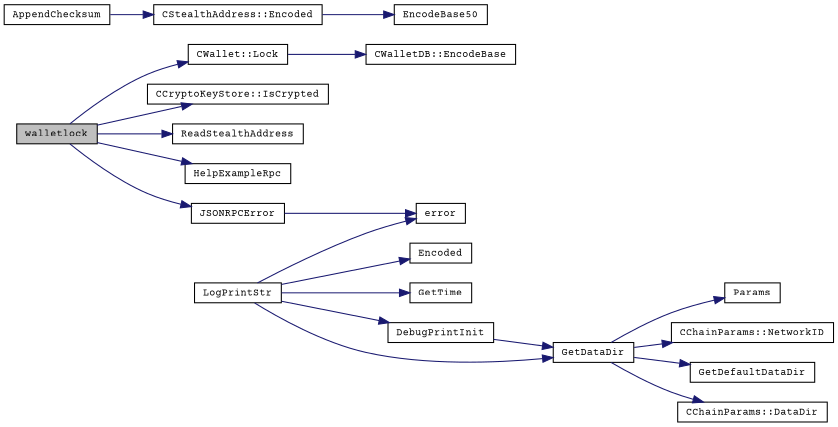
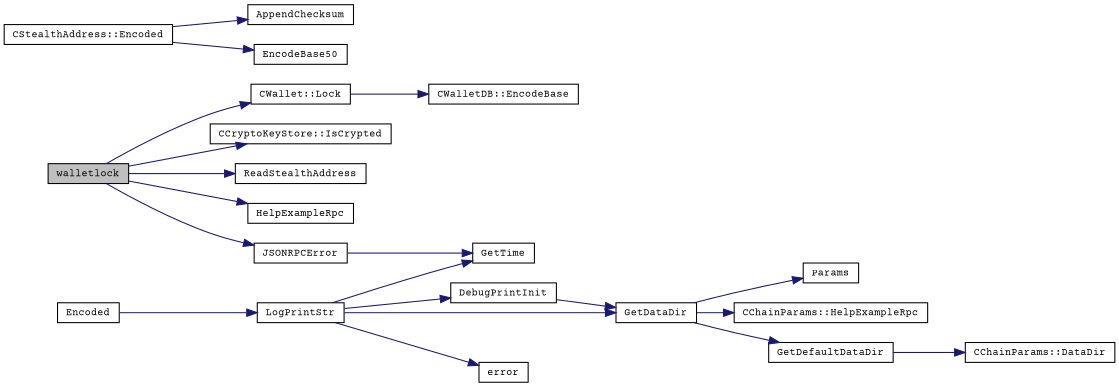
(127, 15) -> (205, 24)
(345, 213) -> (405, 253)
(340, 273) -> (183, 313)
(752, 333) -> (831, 313)
(651, 384) -> (924, 352)
